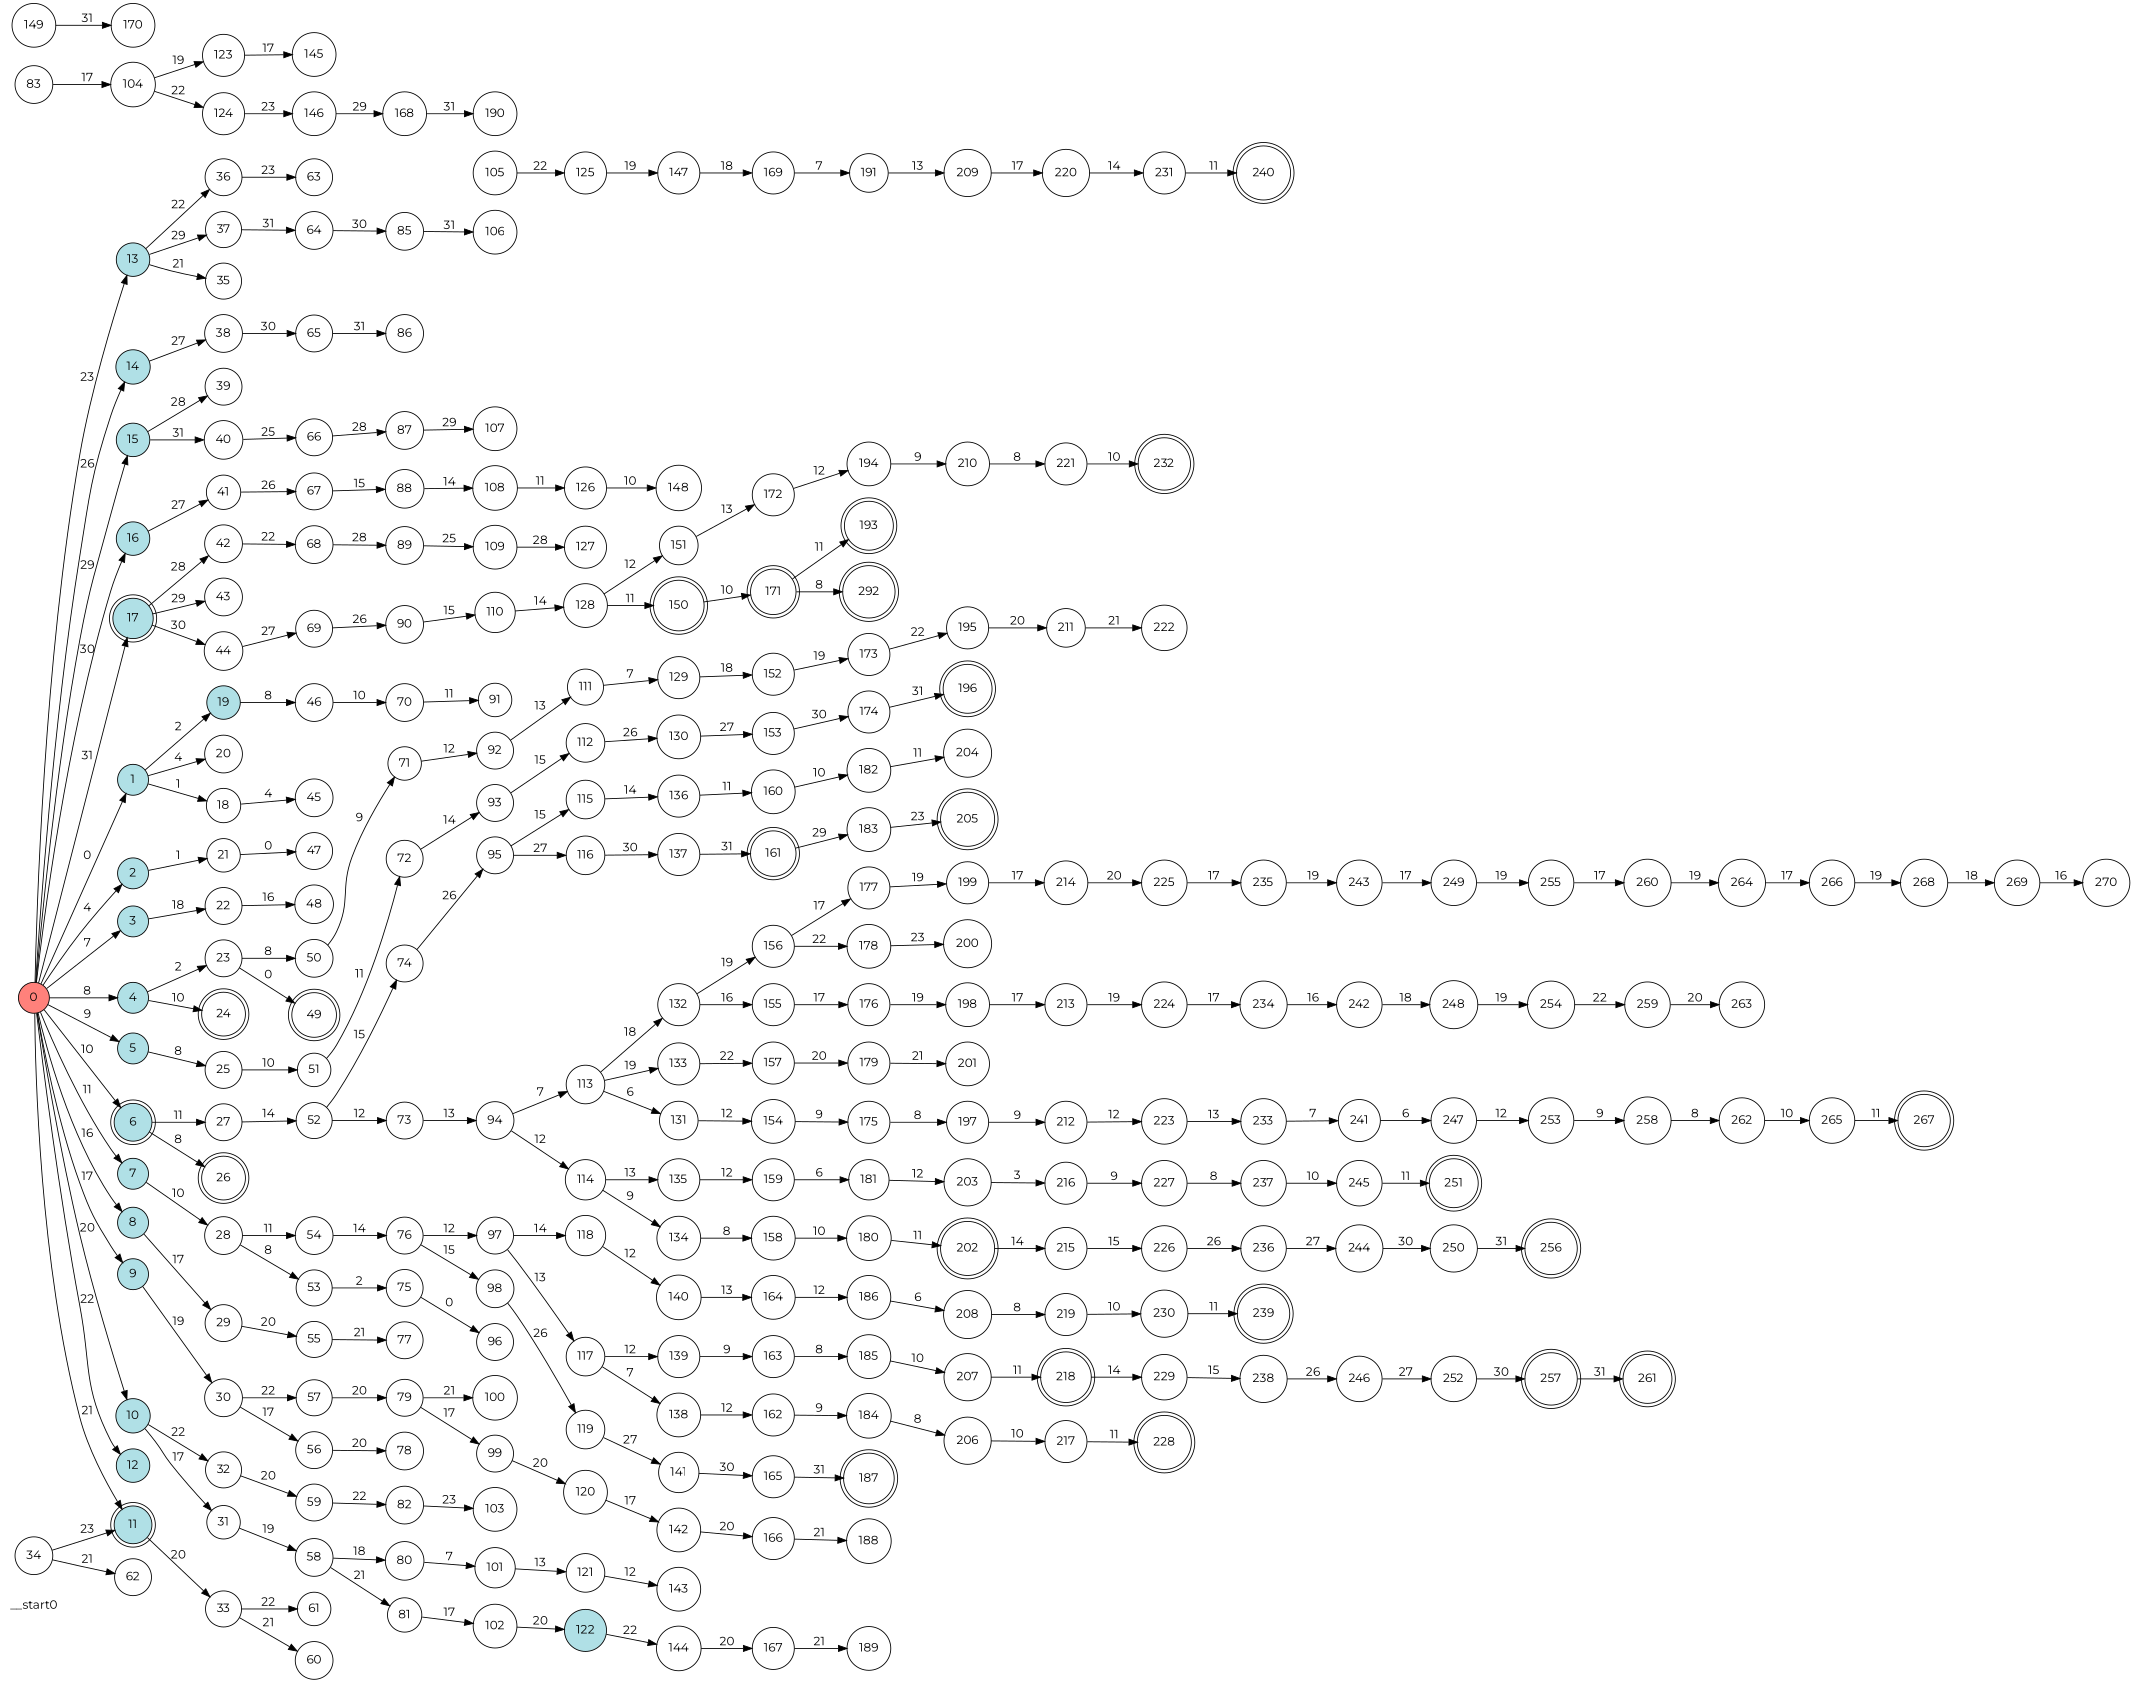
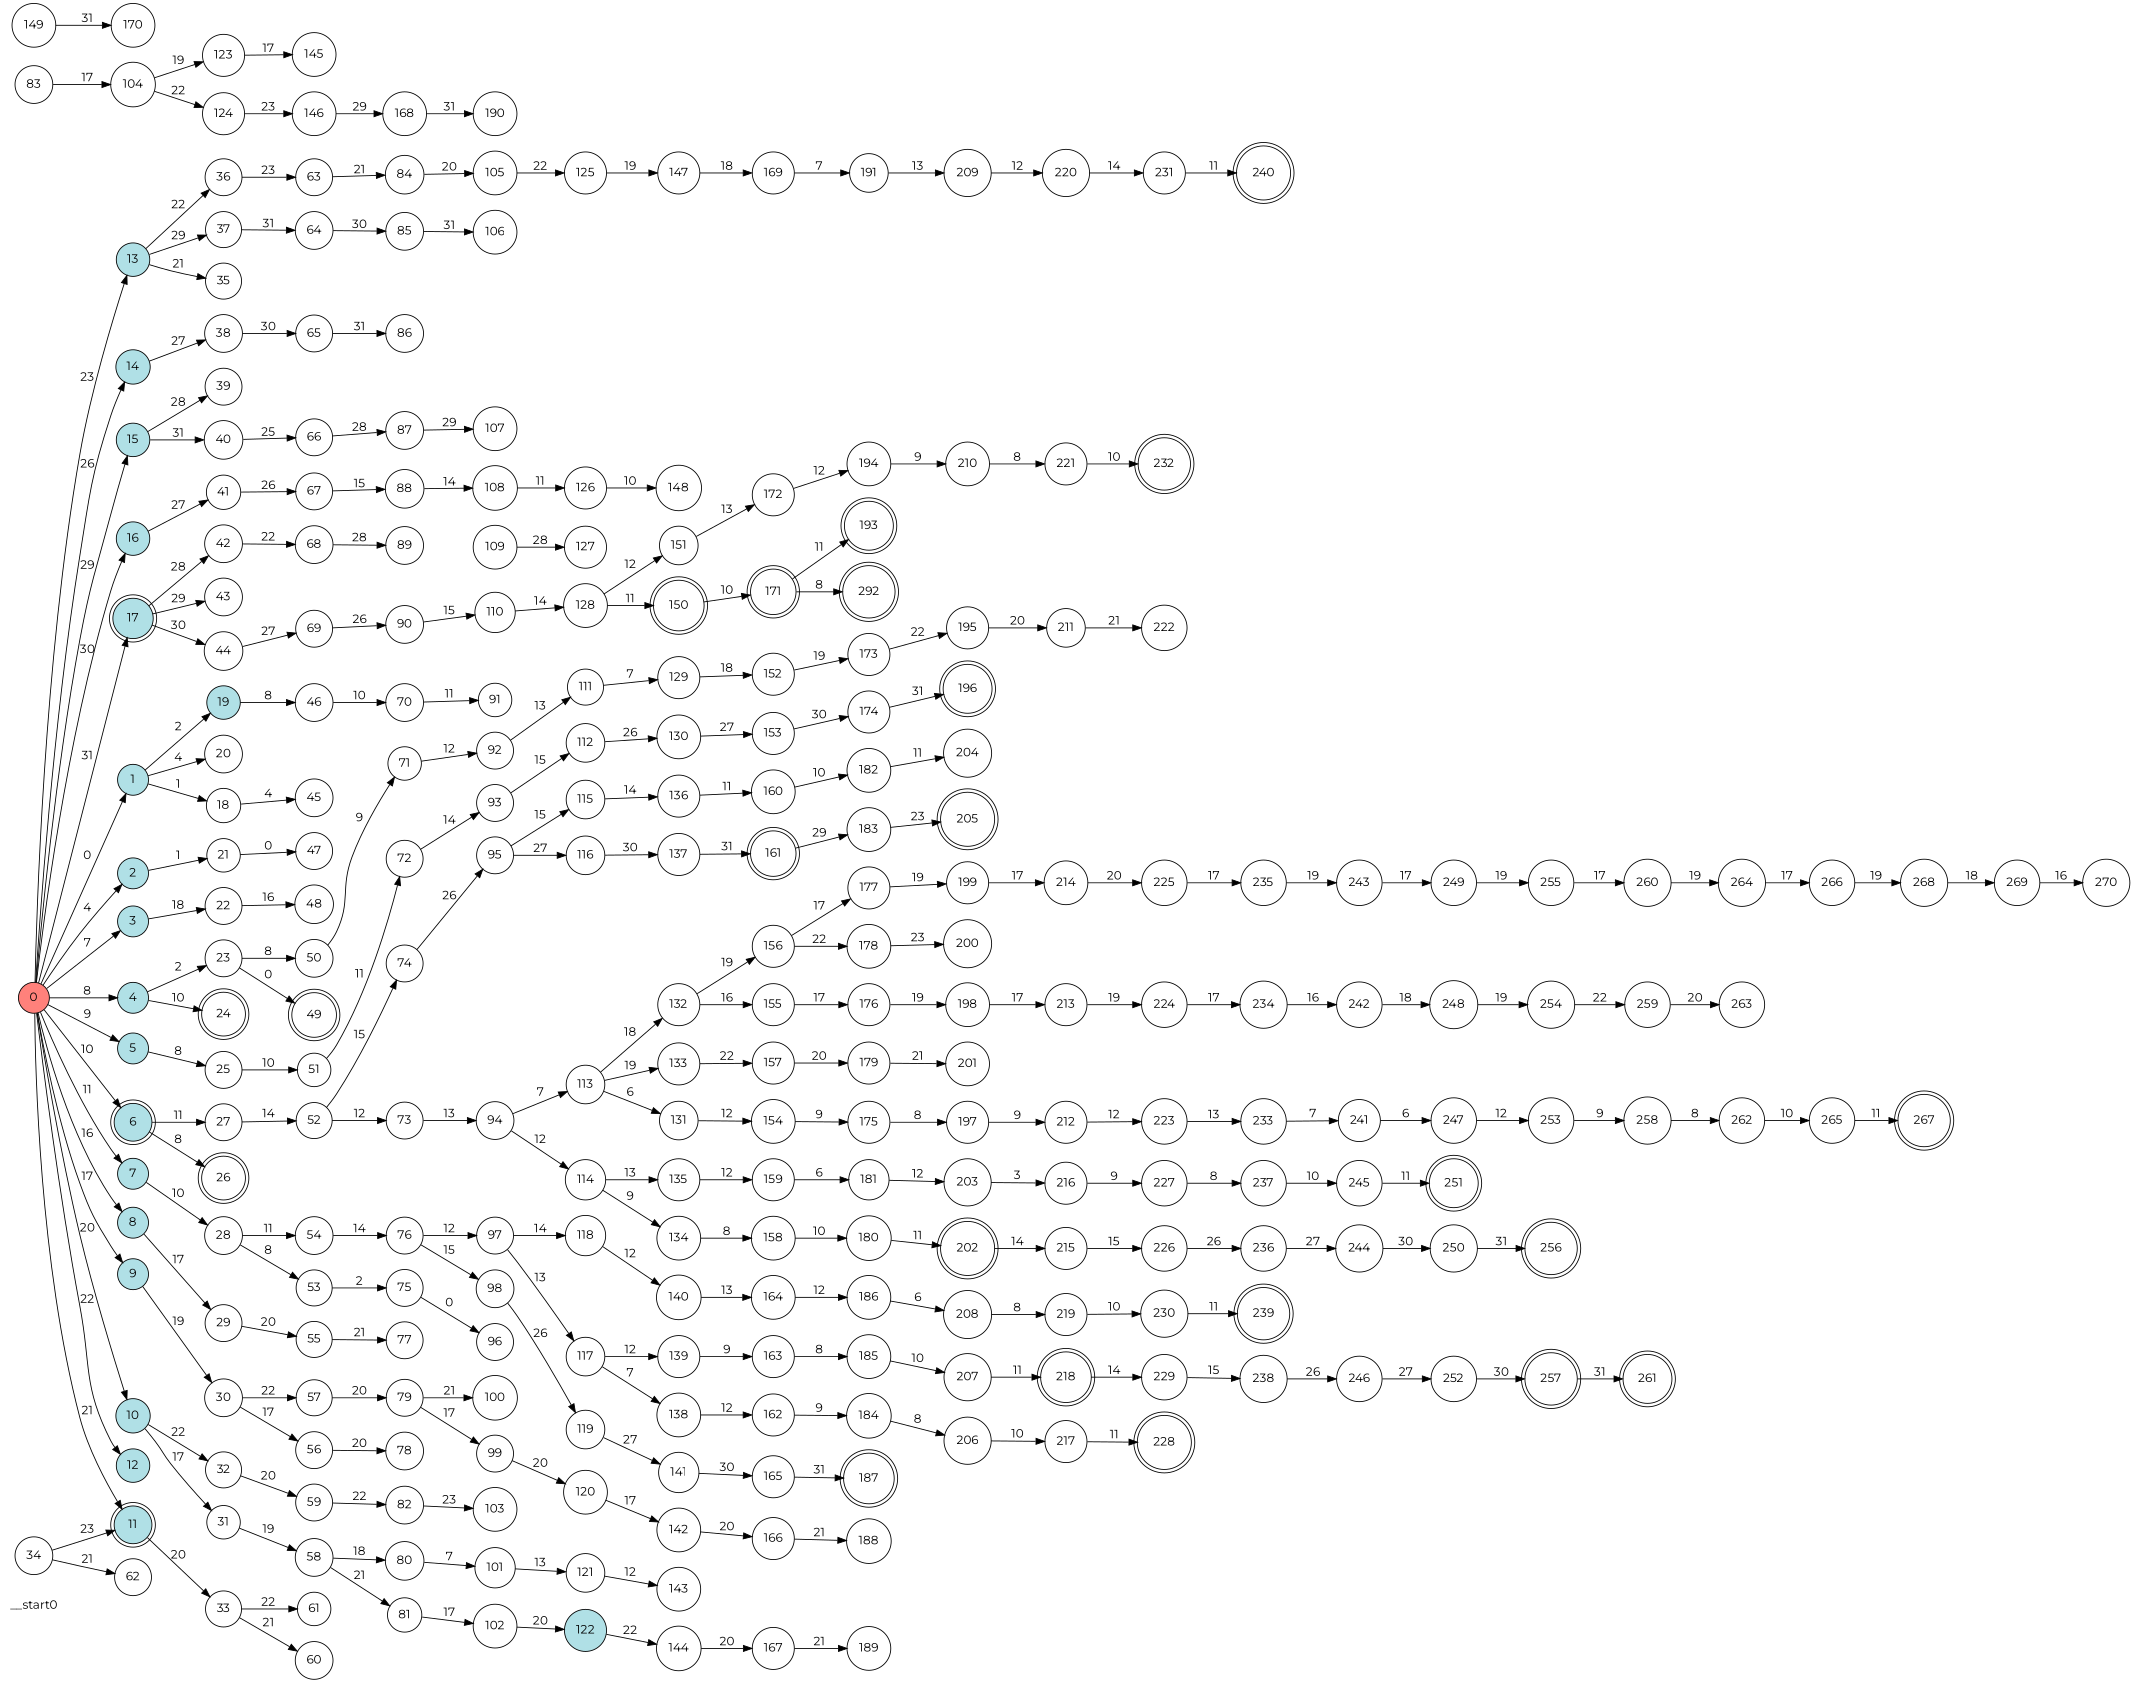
(1018, 167) -> (1018, 167)
none -> (405, 175)
(444, 546) -> none
